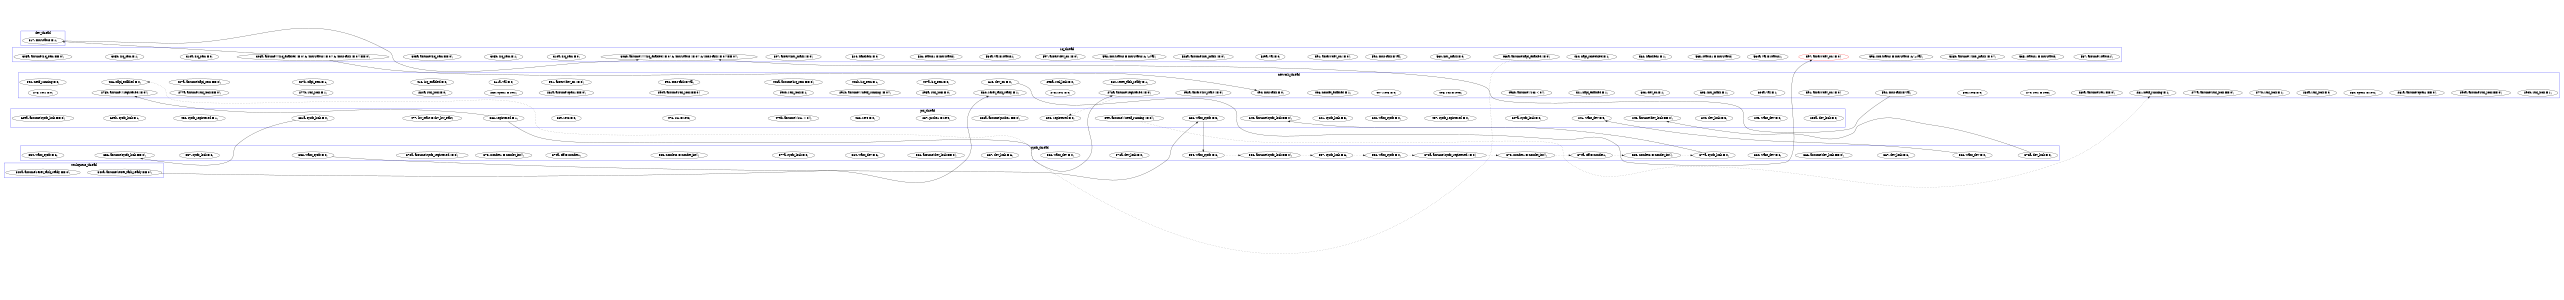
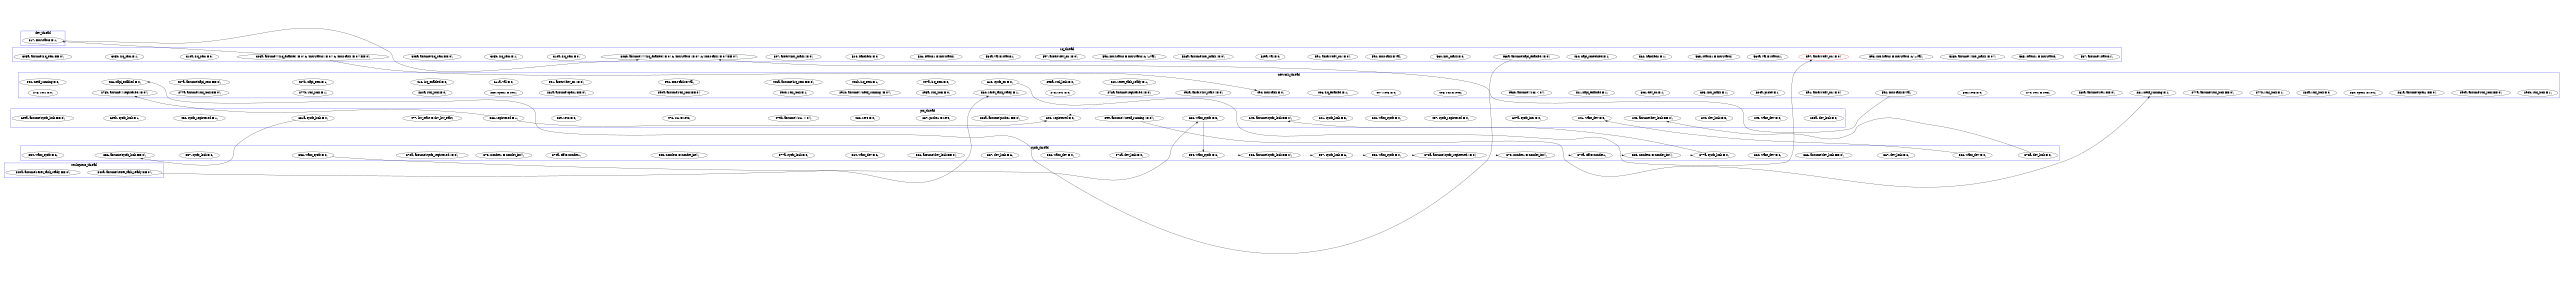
(1000, 82) -> (1000, 82)
(1333, 93) -> (1333, 93)
(1768, 93) -> (1768, 93)
(1526, 118) -> (1526, 118)
(891, 135) -> (891, 135)
(842, 142) -> (781, 126)
(1649, 171) -> (1649, 171)
